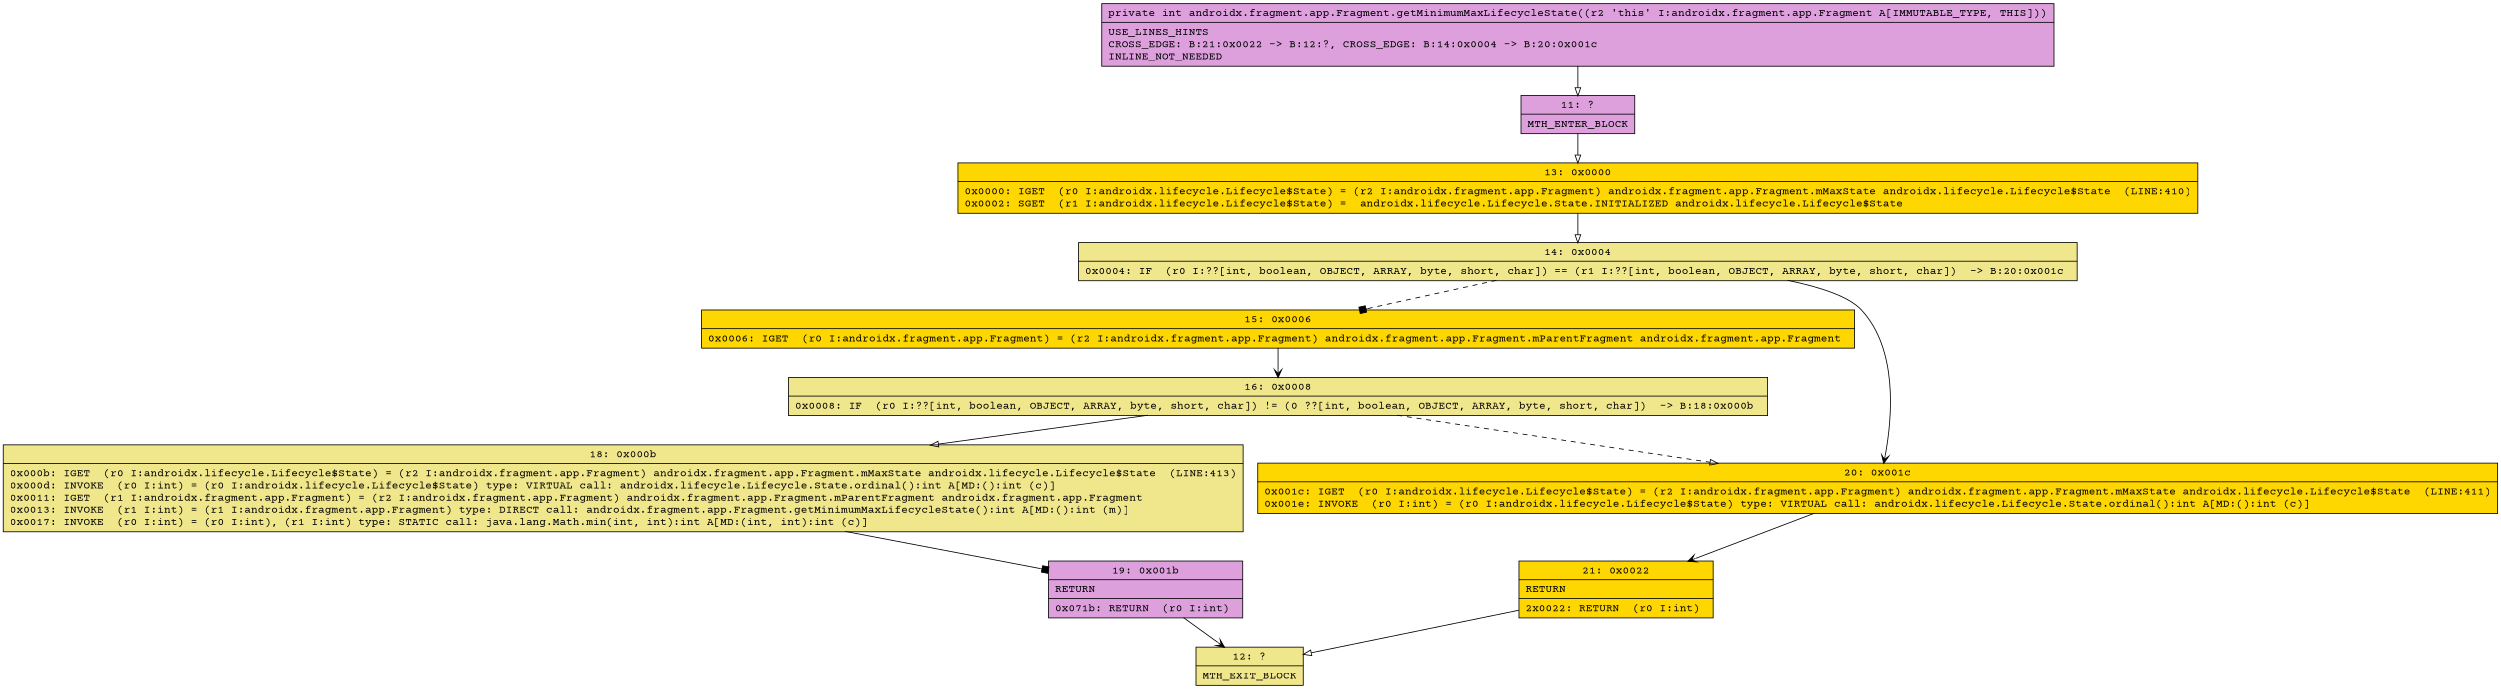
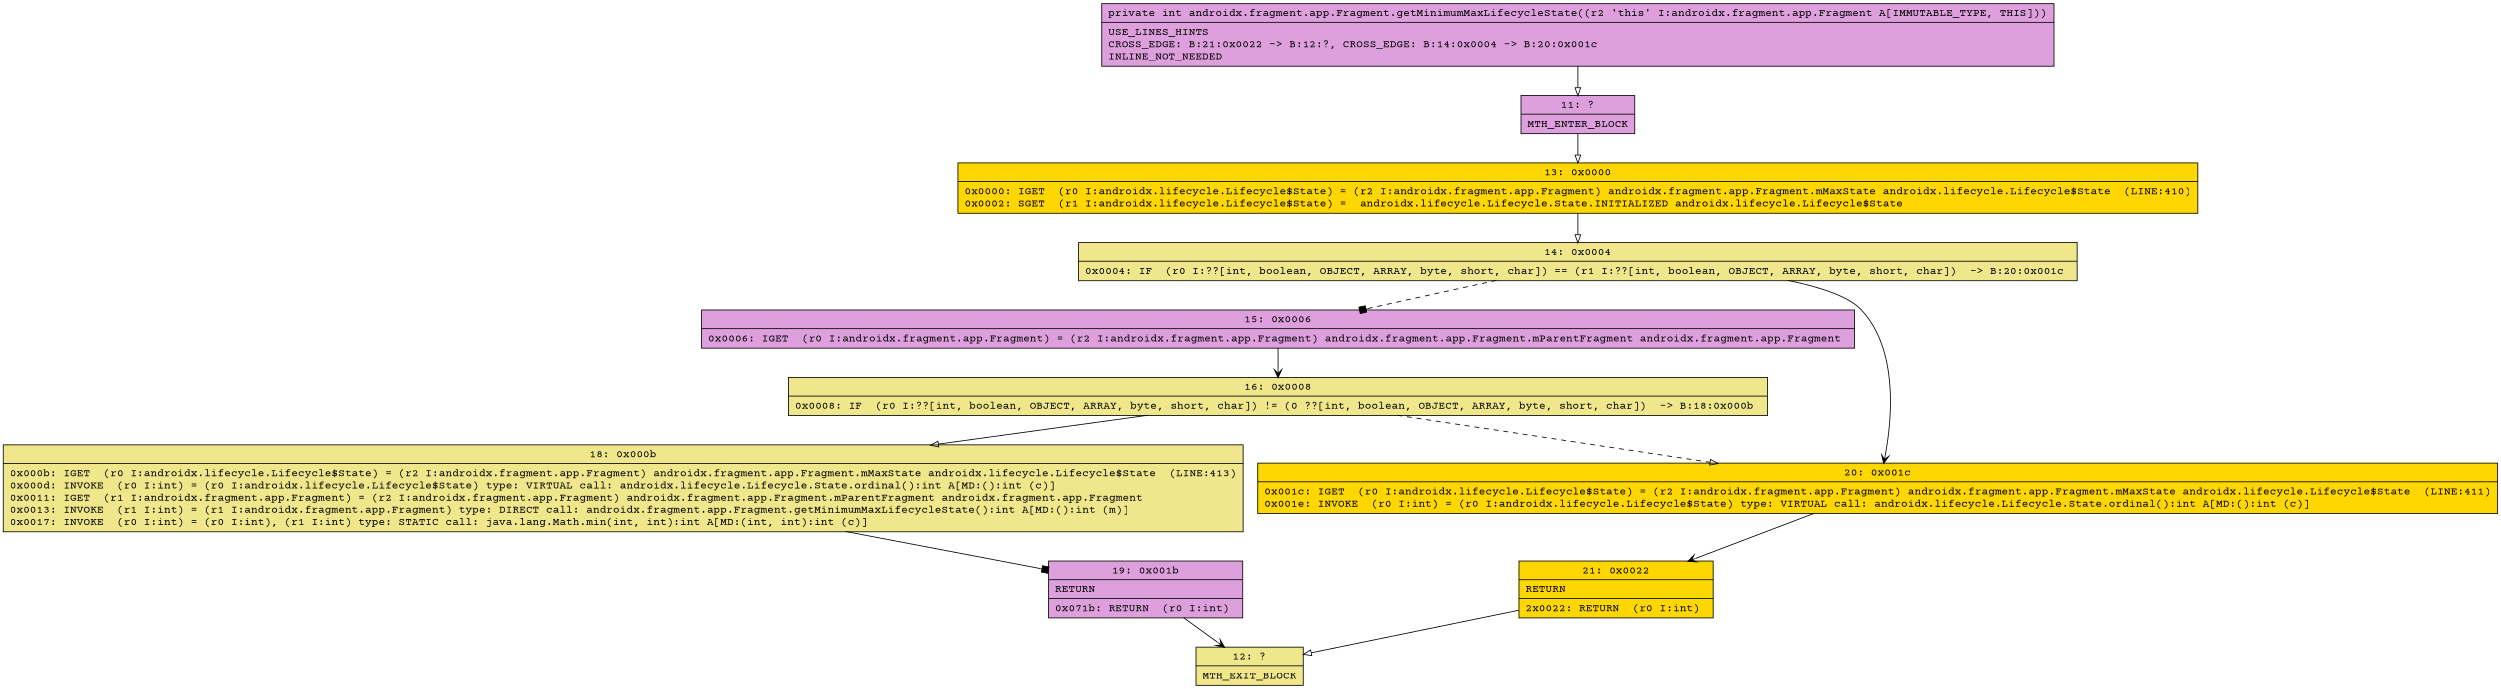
(1278, 329) -> (1278, 329)
